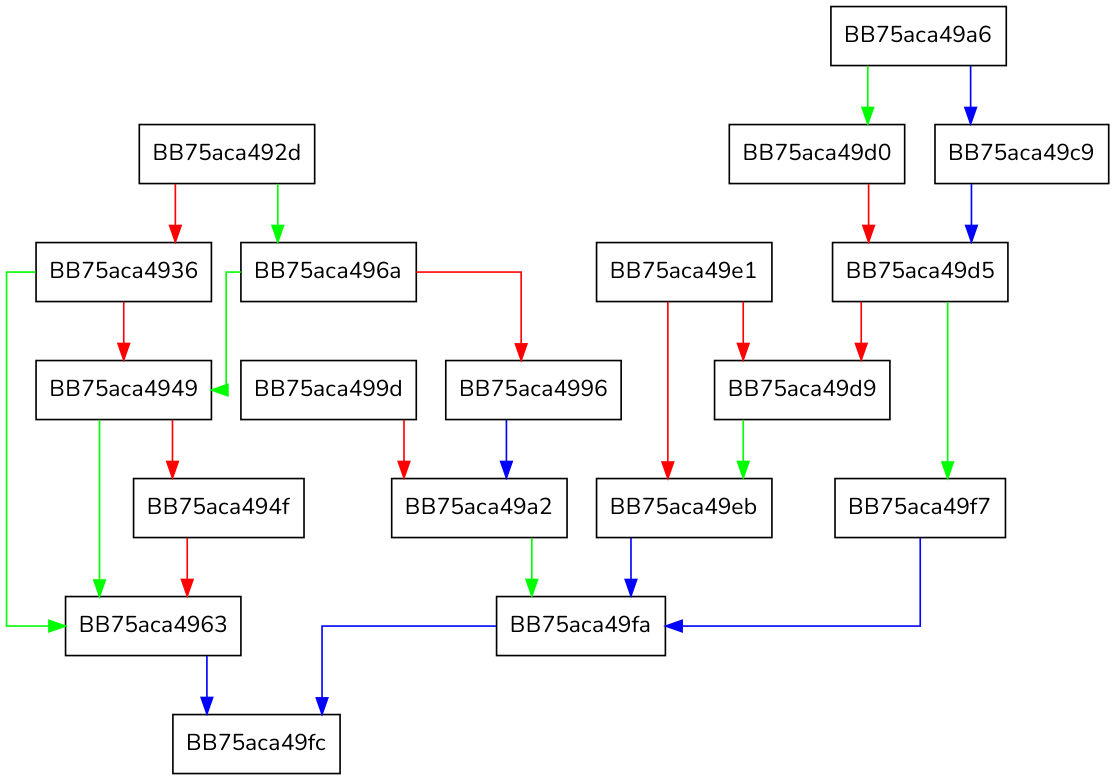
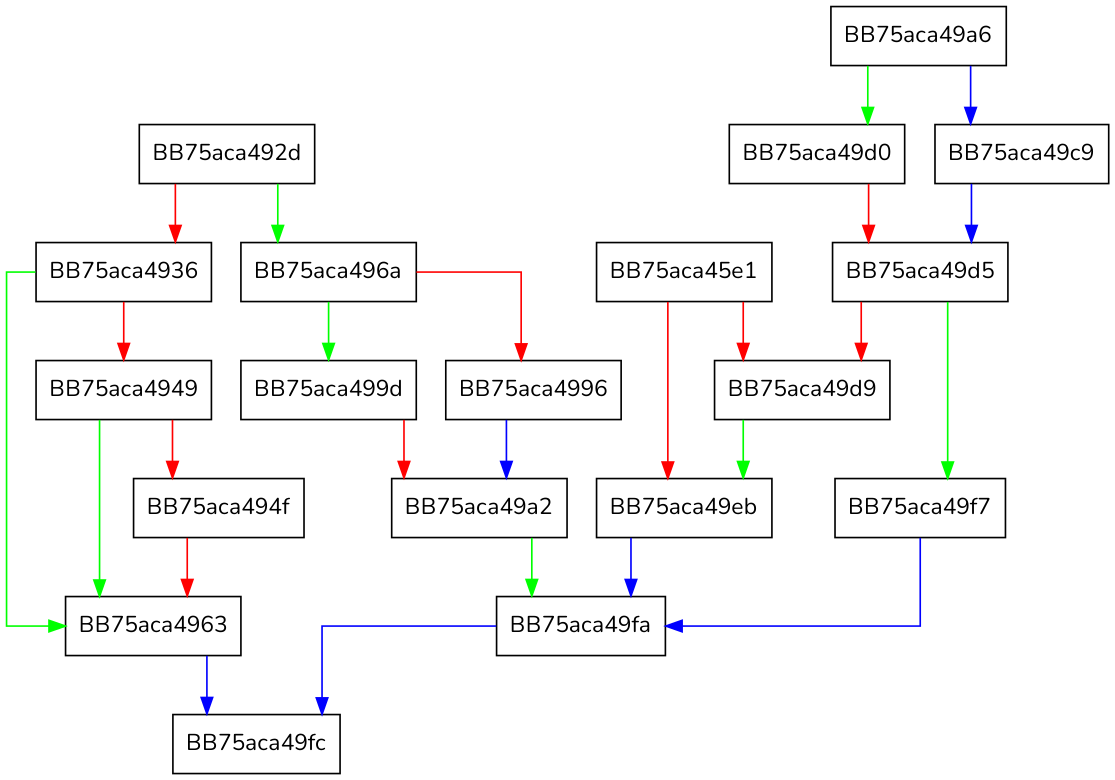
(684, 272) -> (684, 272)
(226, 324) -> (329, 323)
